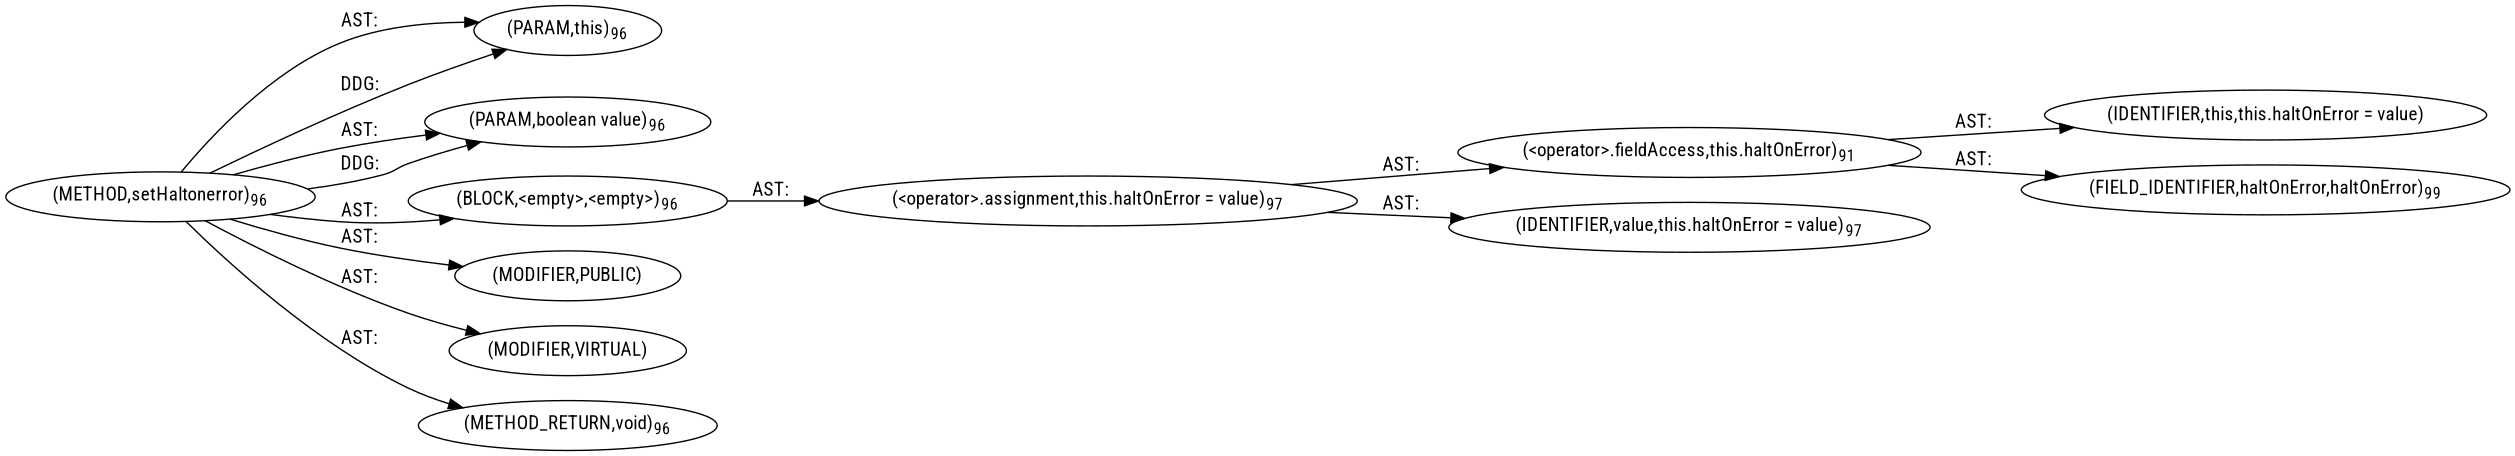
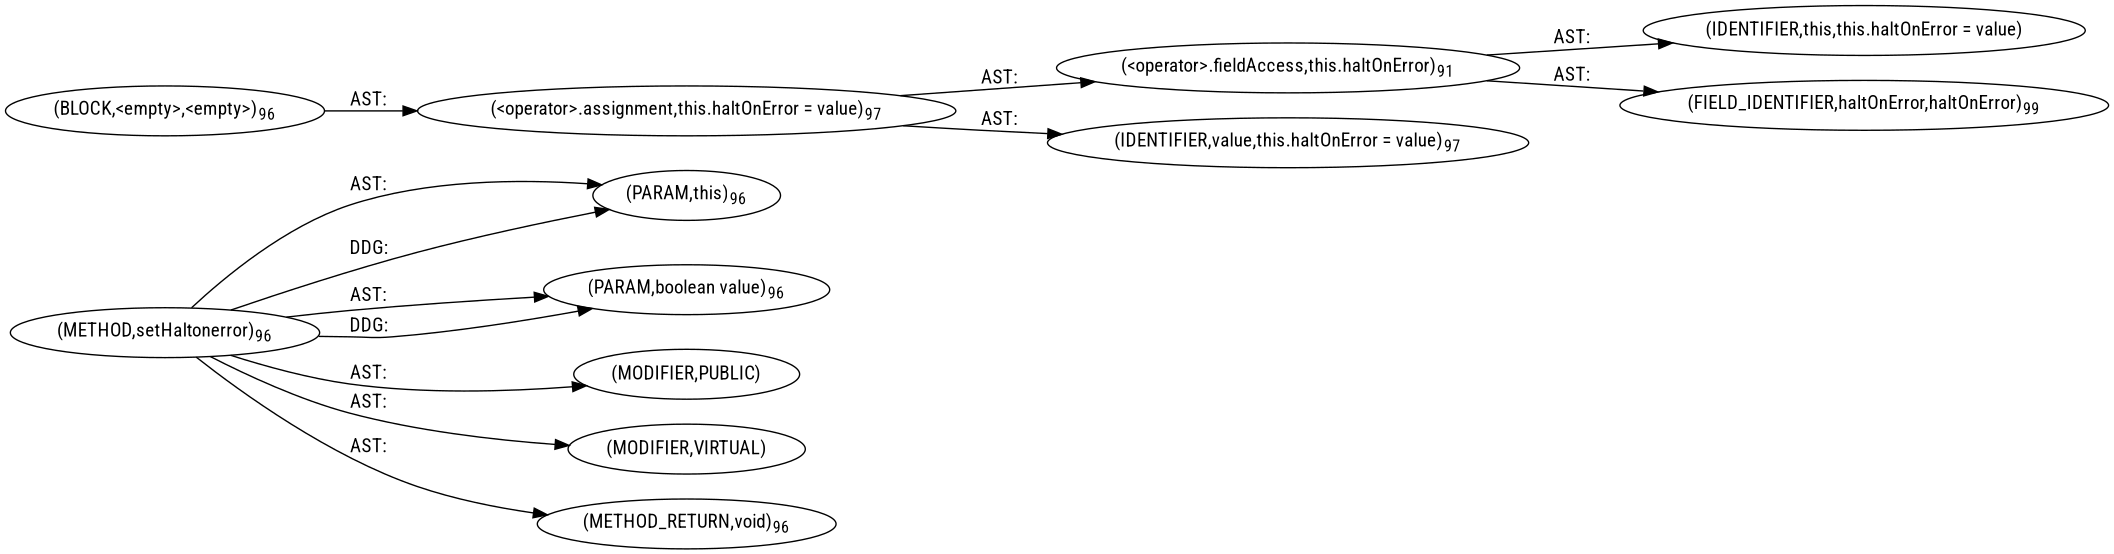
(355, 223) -> none
